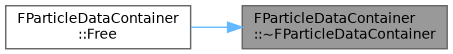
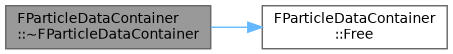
(209, 27) -> (229, 27)
